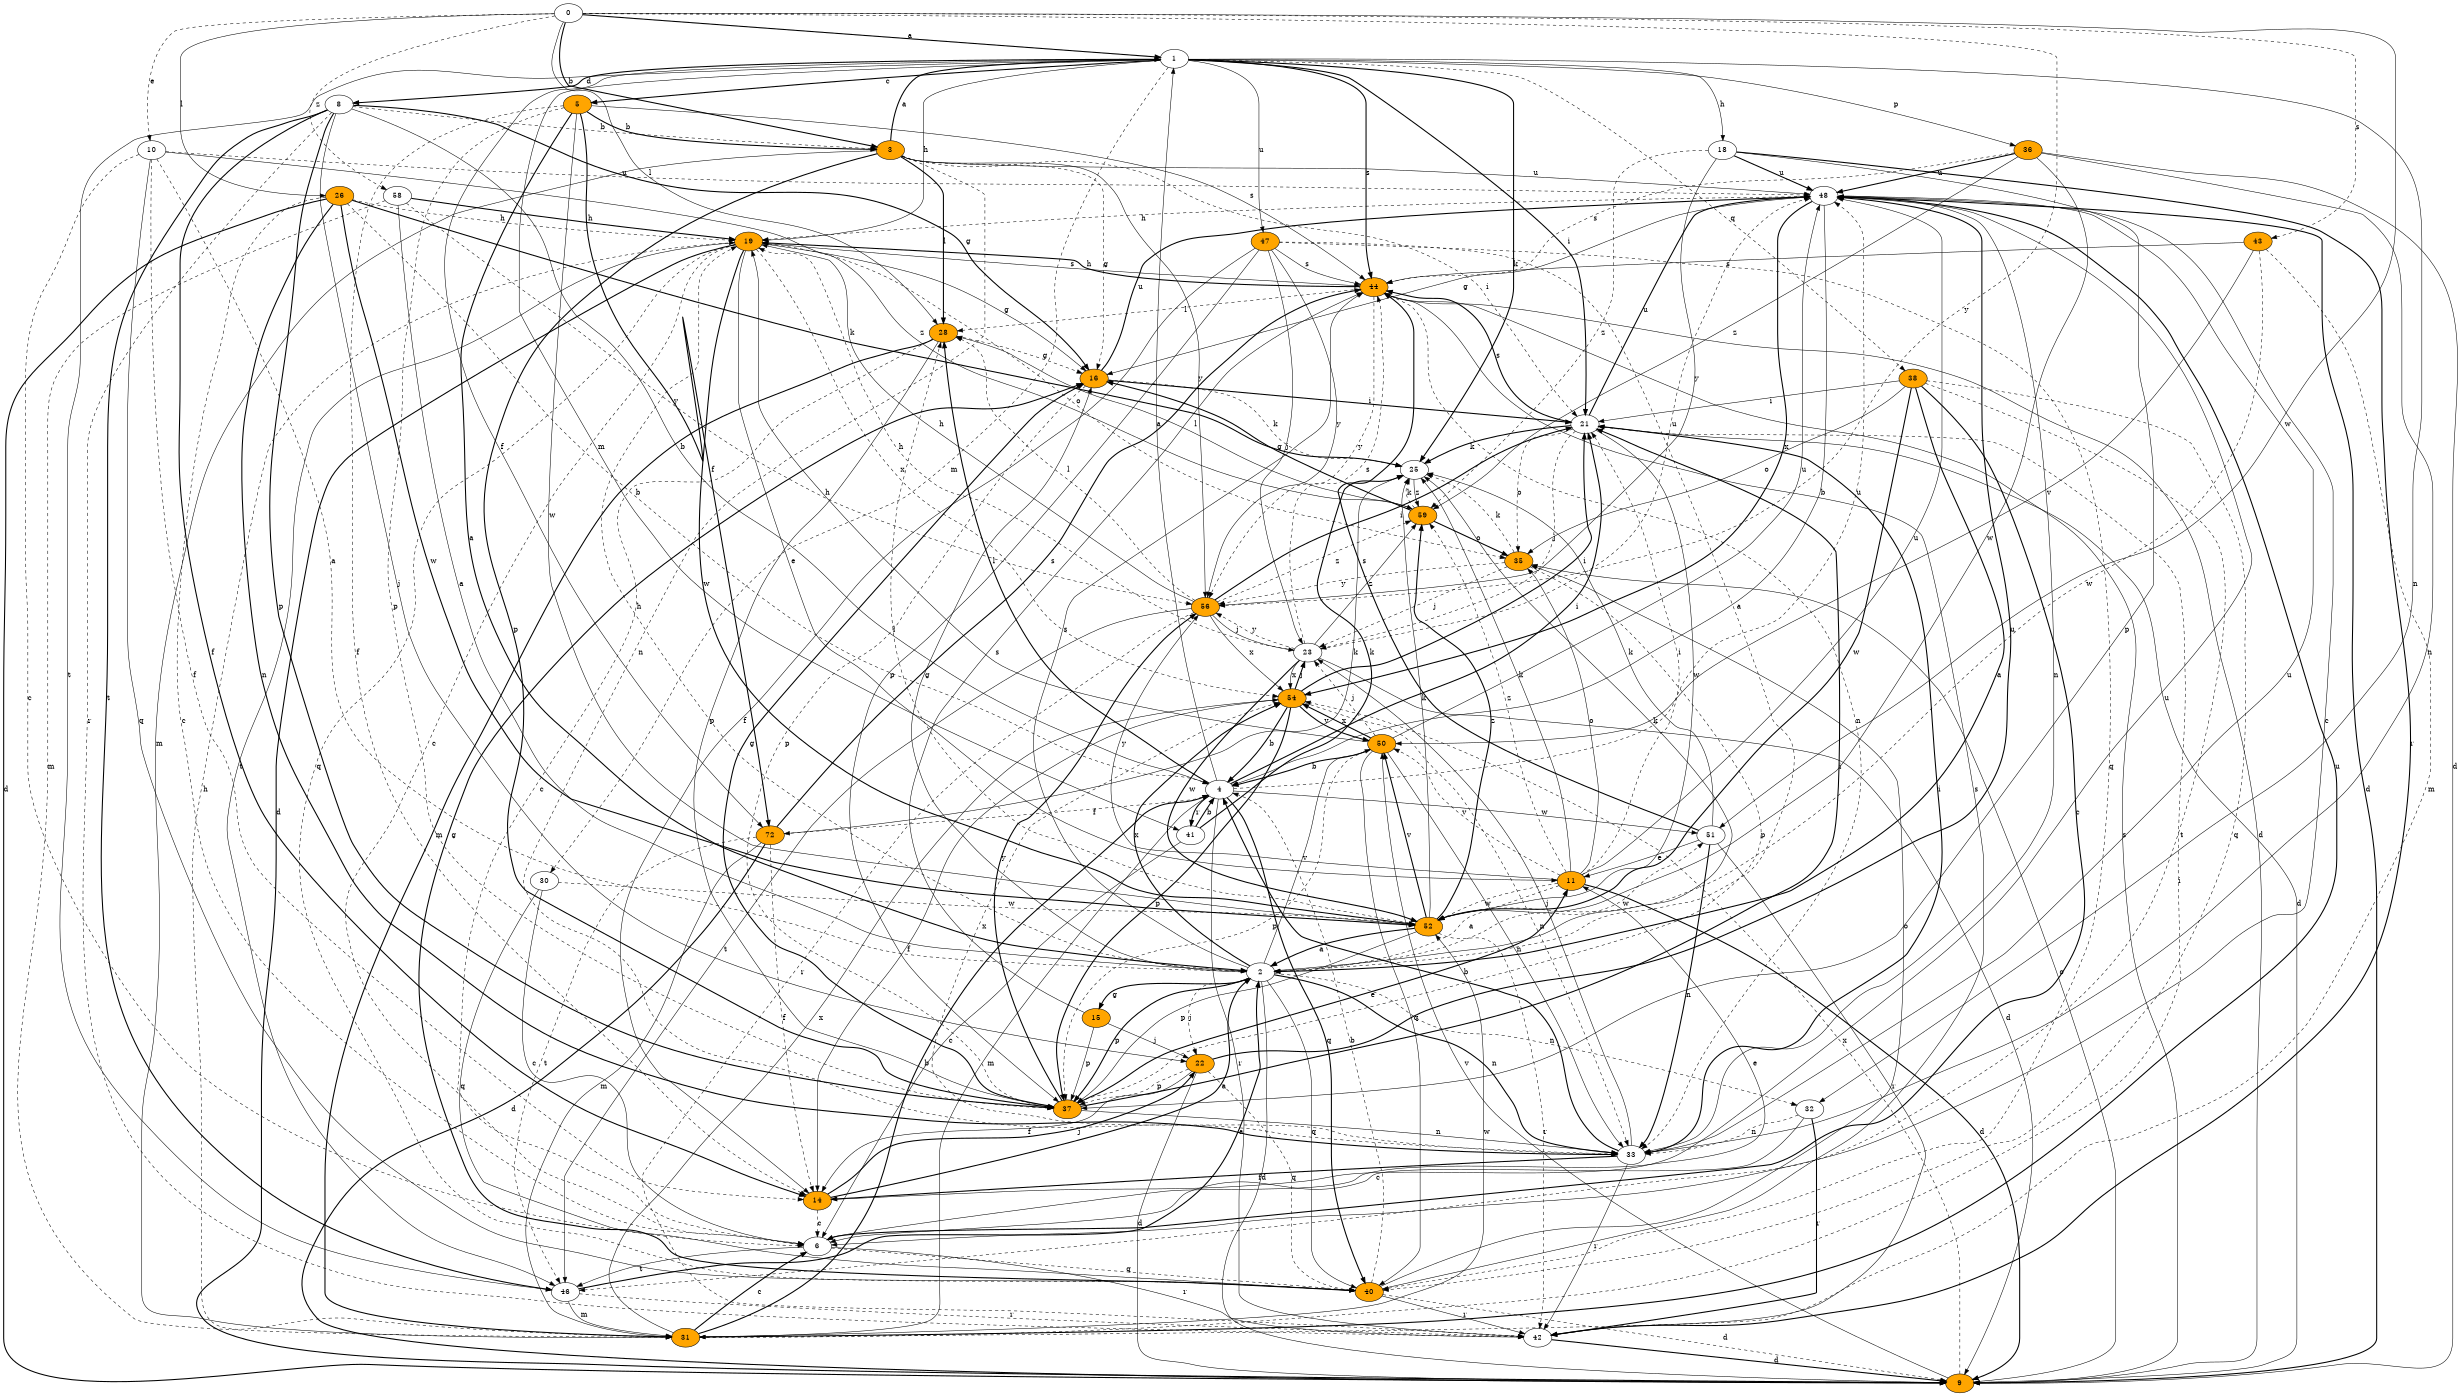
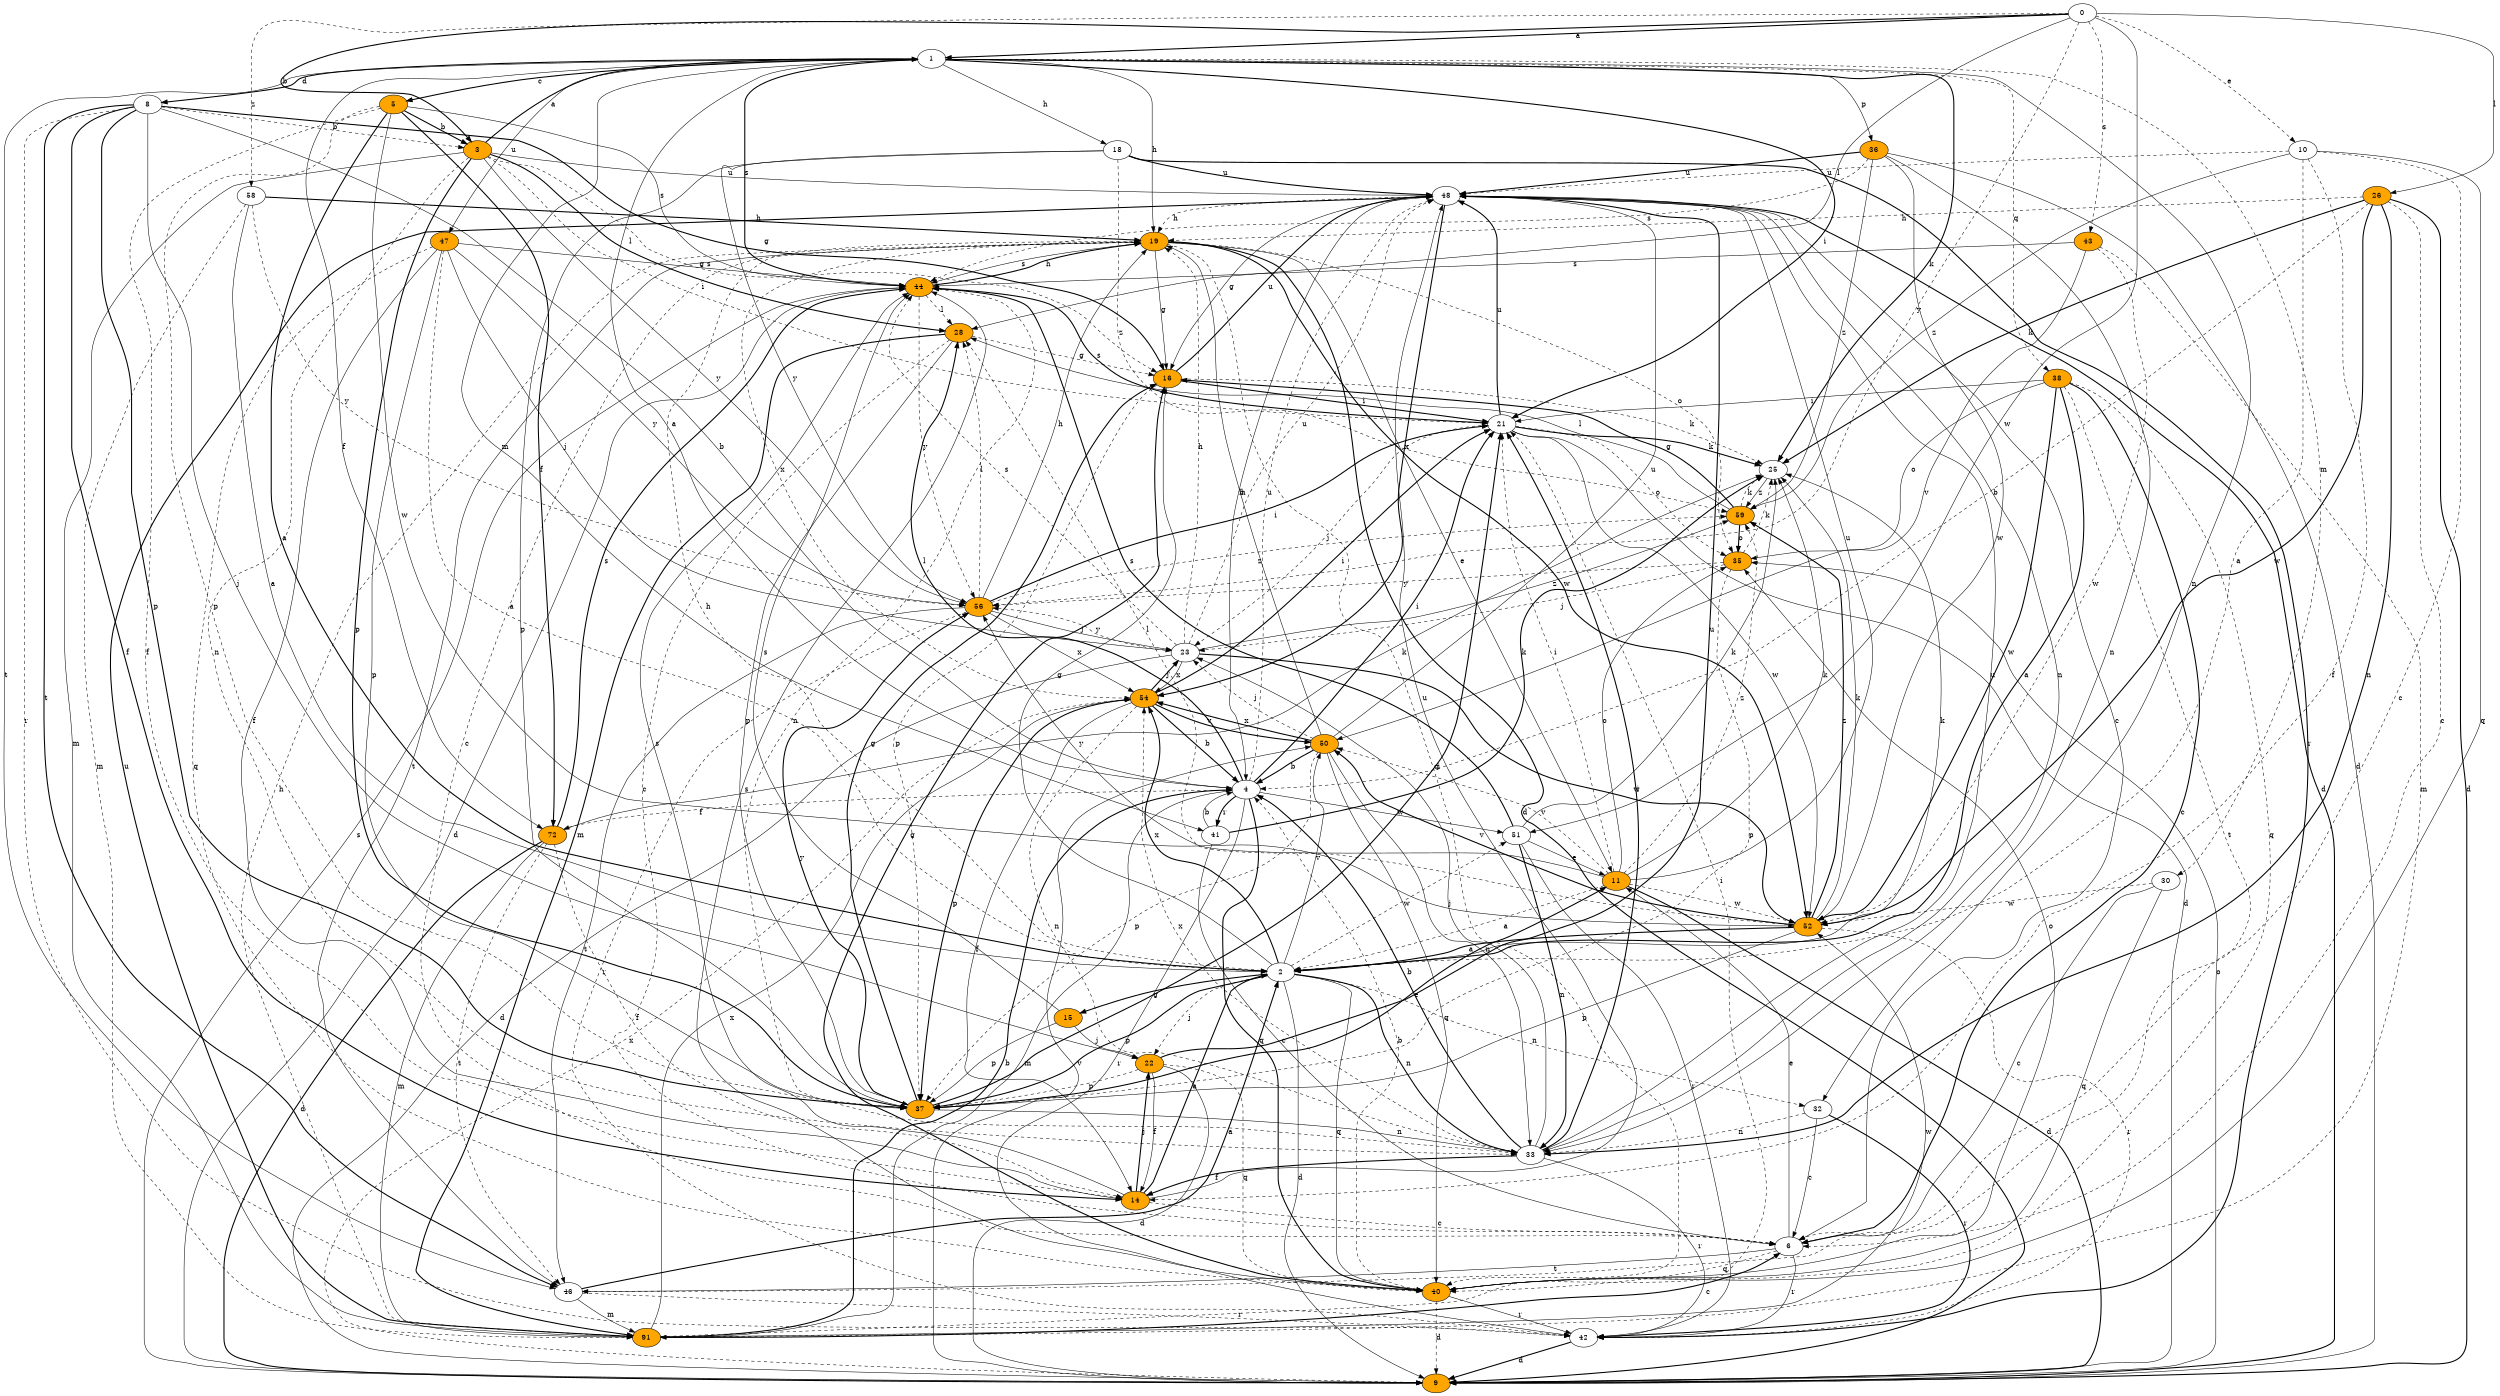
(1066, 614) -> (681, 842)
(1203, 814) -> (1207, 806)
(686, 1338) -> (647, 1338)
